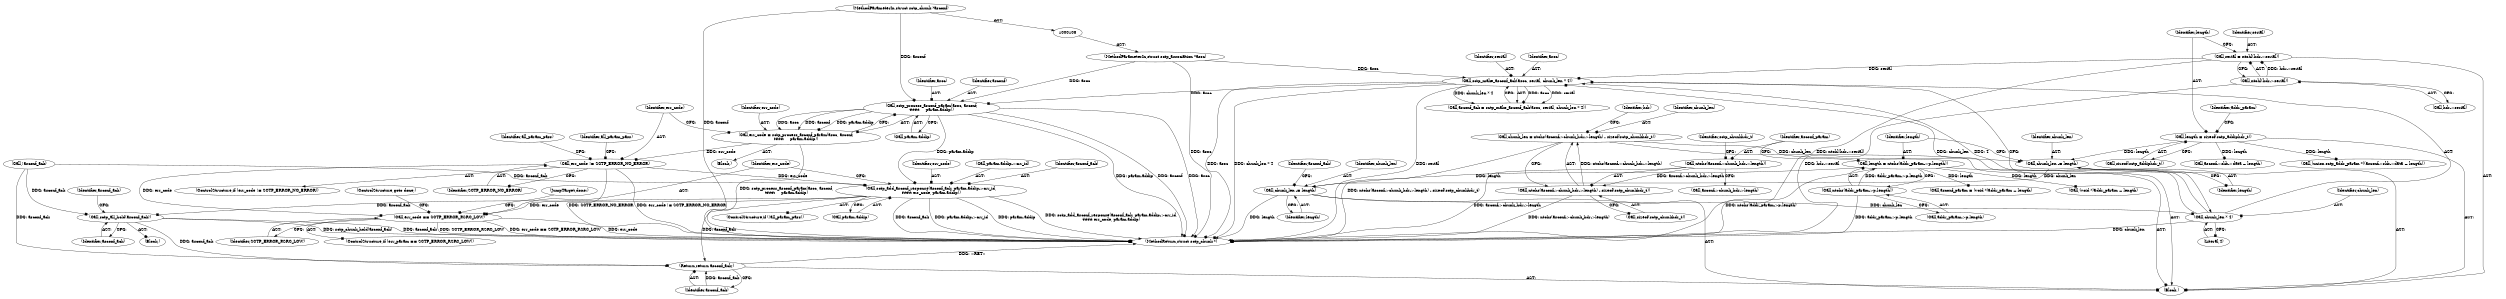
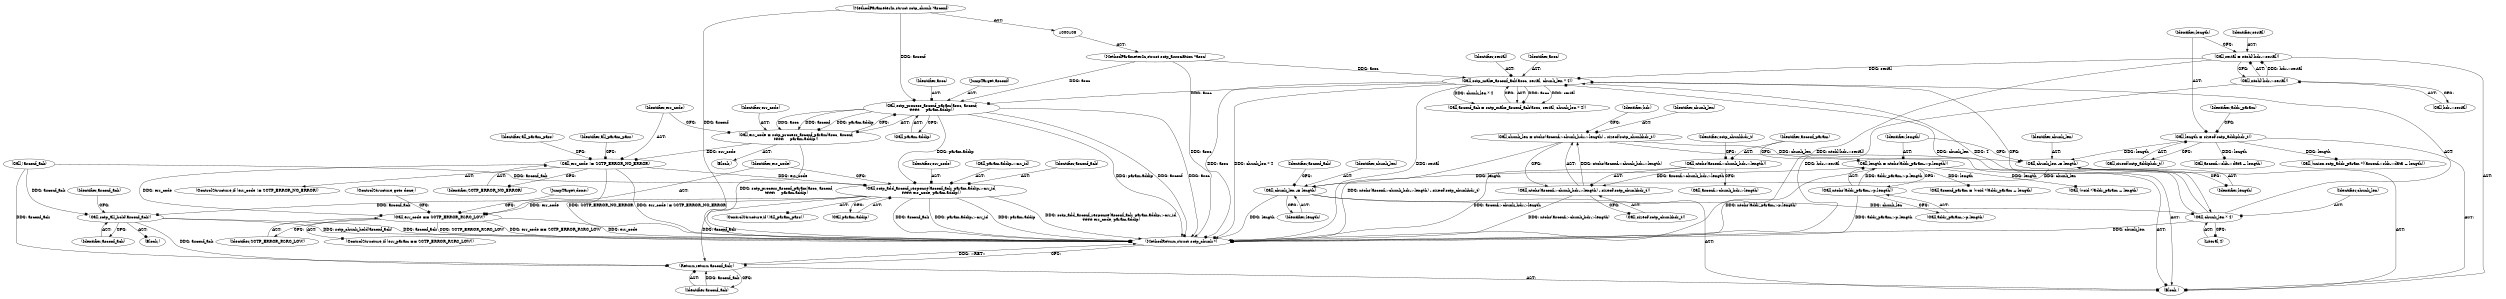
(989, 81) -> (989, 81)
(1190, 151) -> (1190, 151)
none -> (946, 258)
